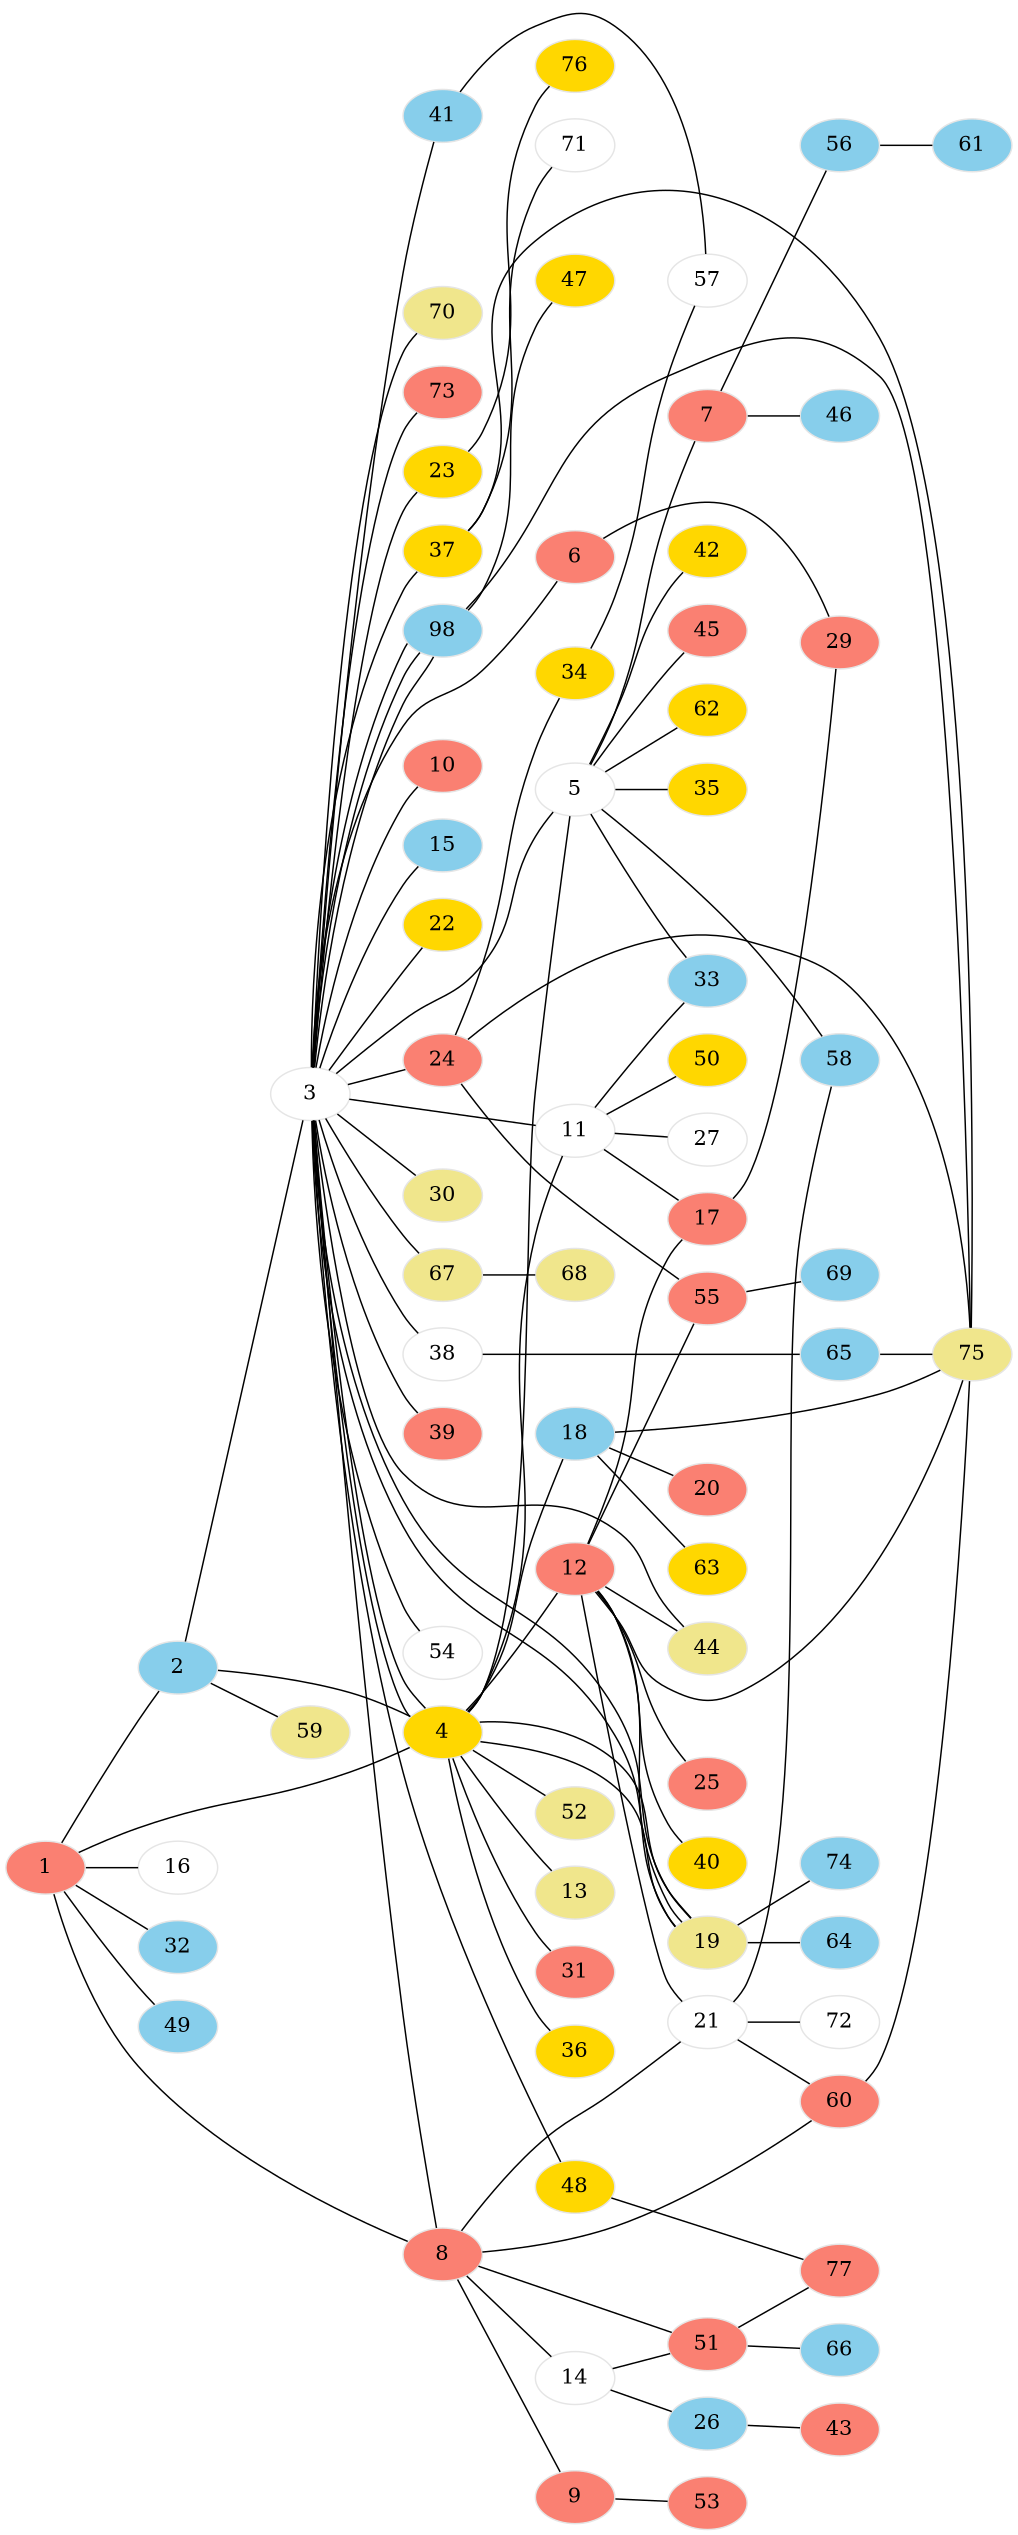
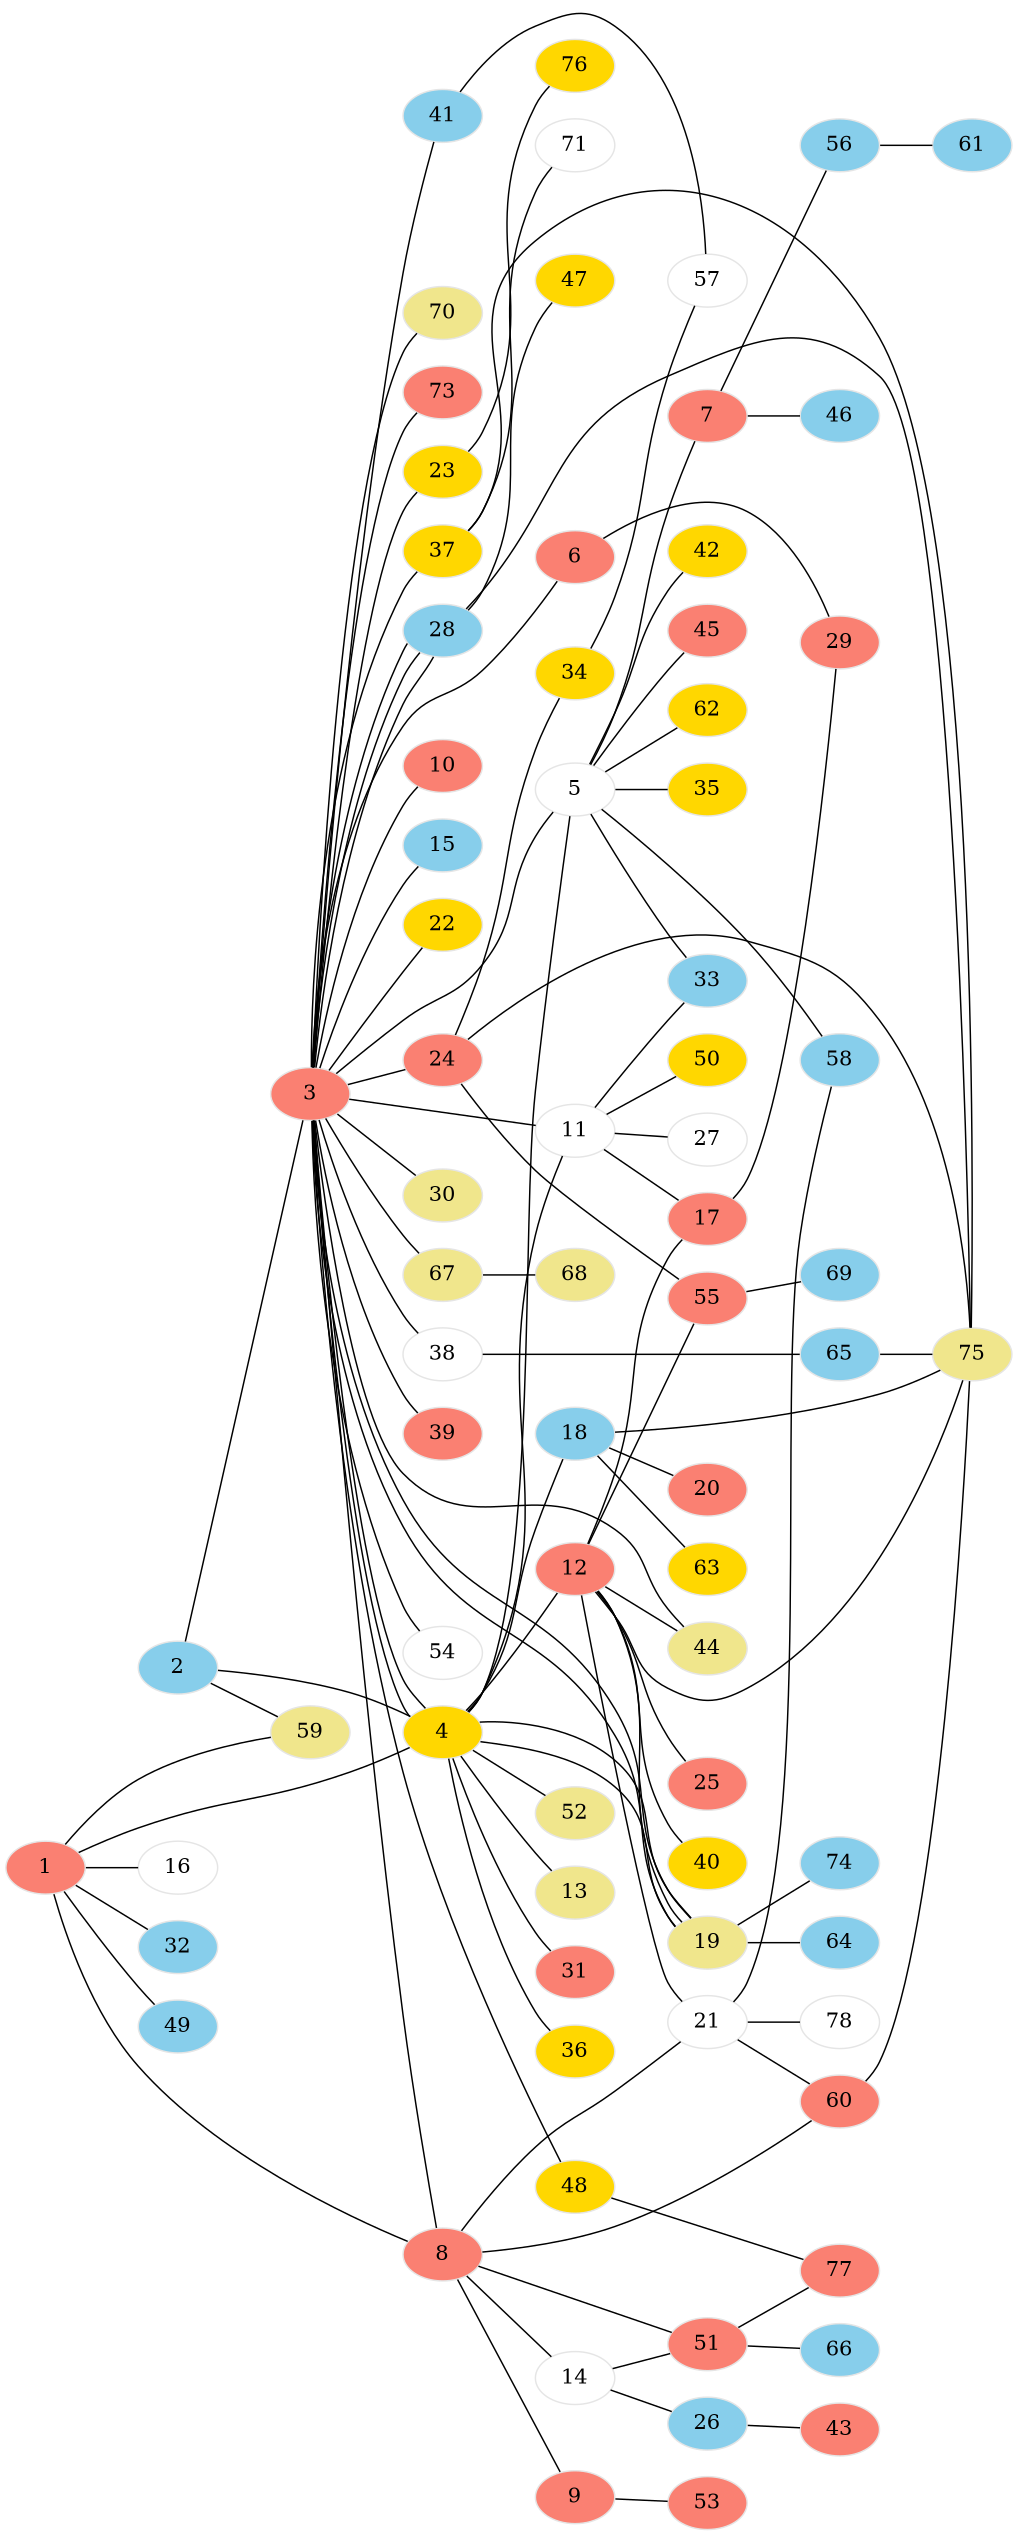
(443, 631) -> (443, 631)
(310, 1094) -> (310, 1094)
(109, 1766) -> (157, 1770)
(840, 2022) -> (840, 2022)
